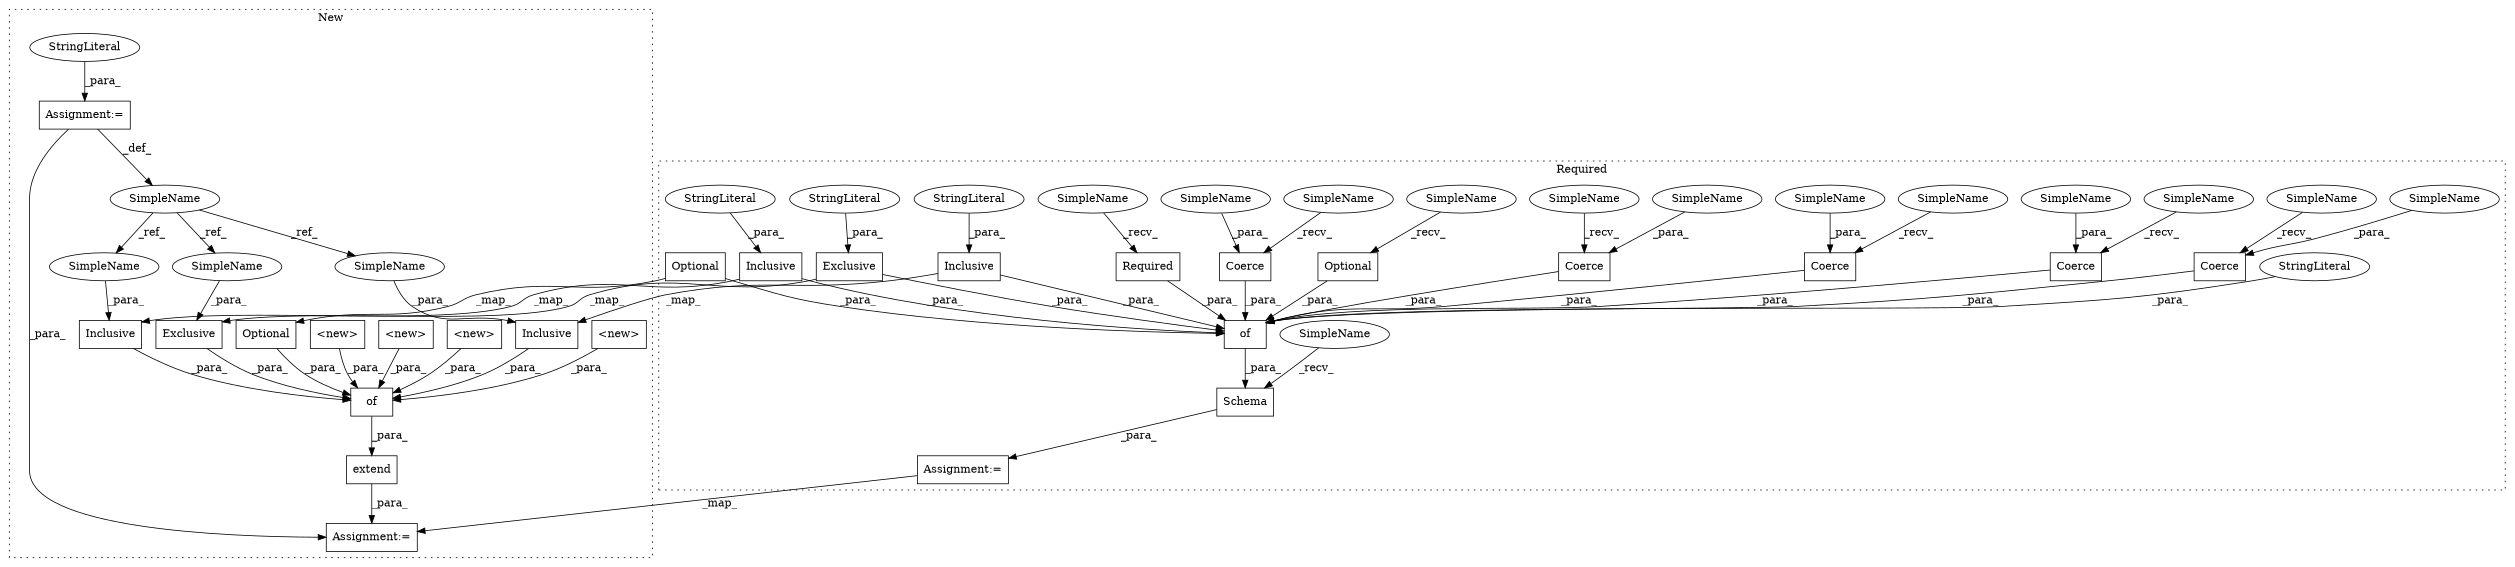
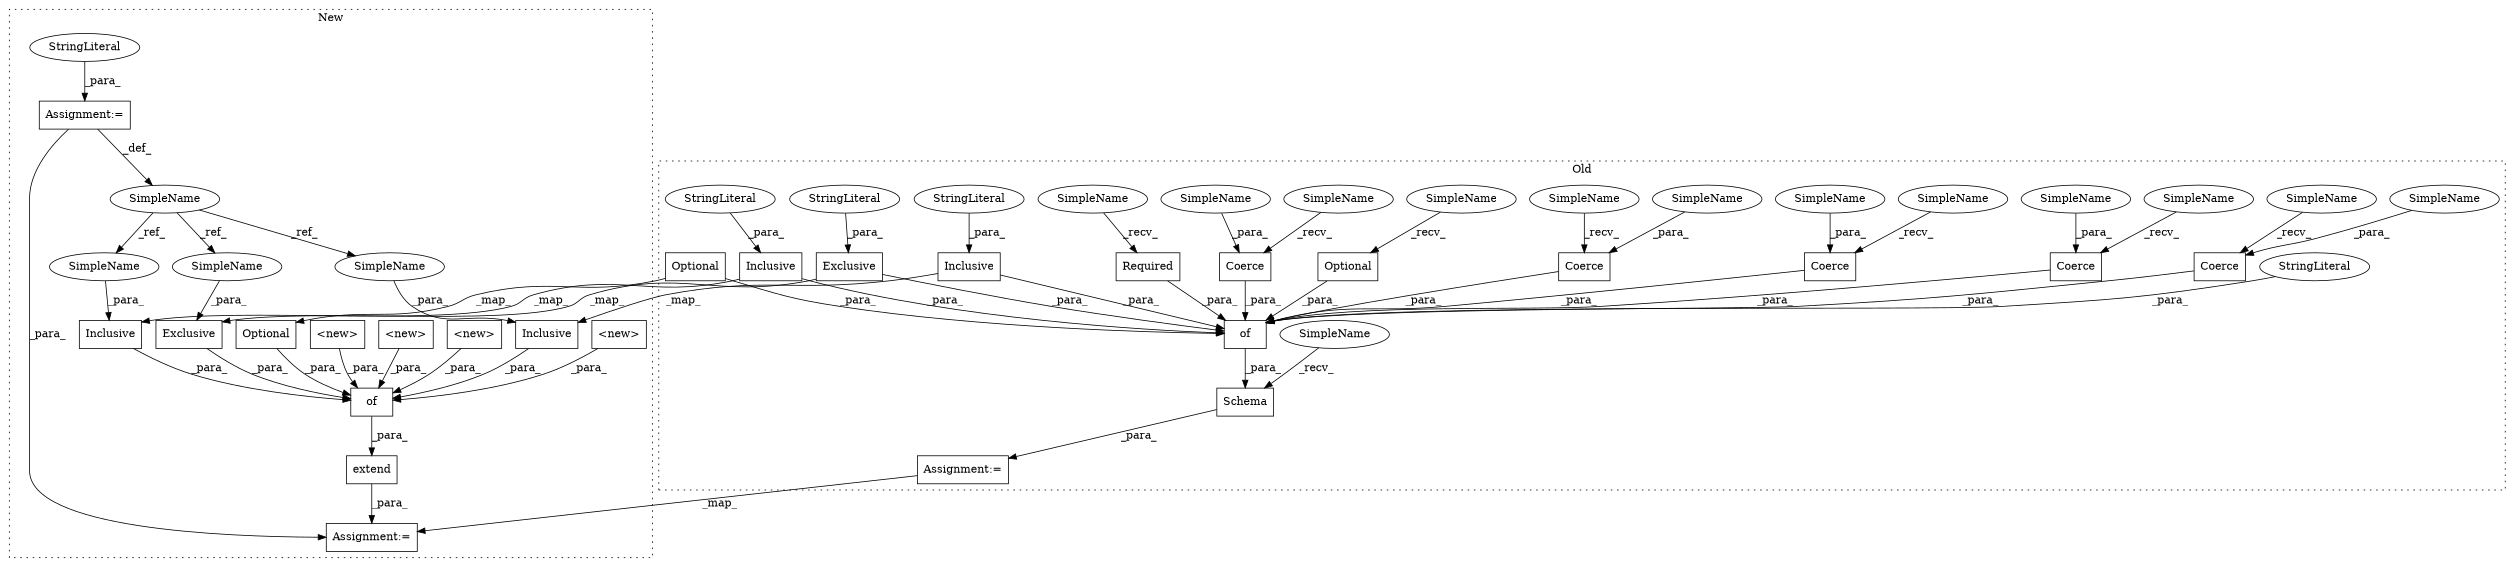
(1582, 170) -> (1582, 170)
